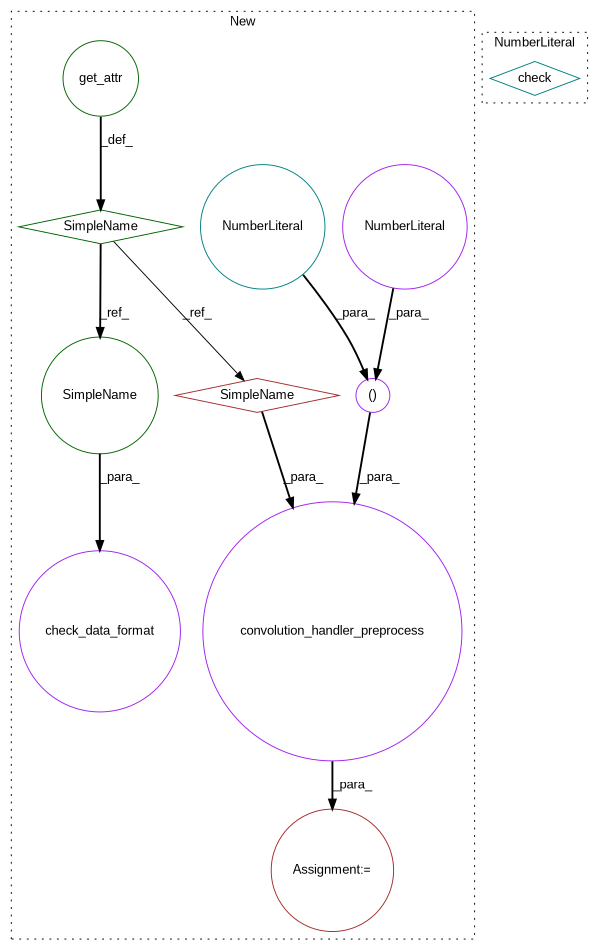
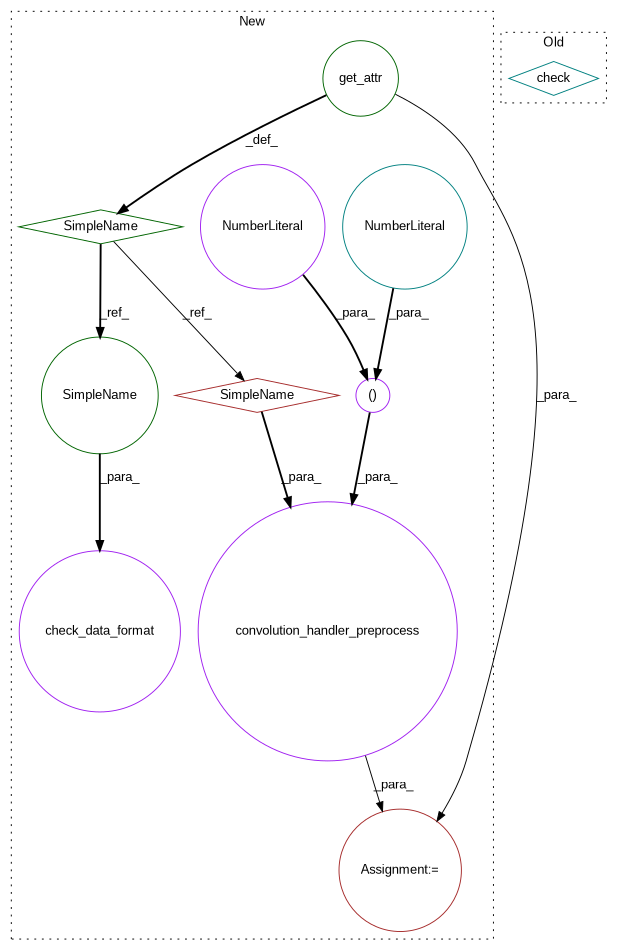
(535, 43) -> (554, 43)
none -> (533, 435)
(332, 780) -> (373, 779)
